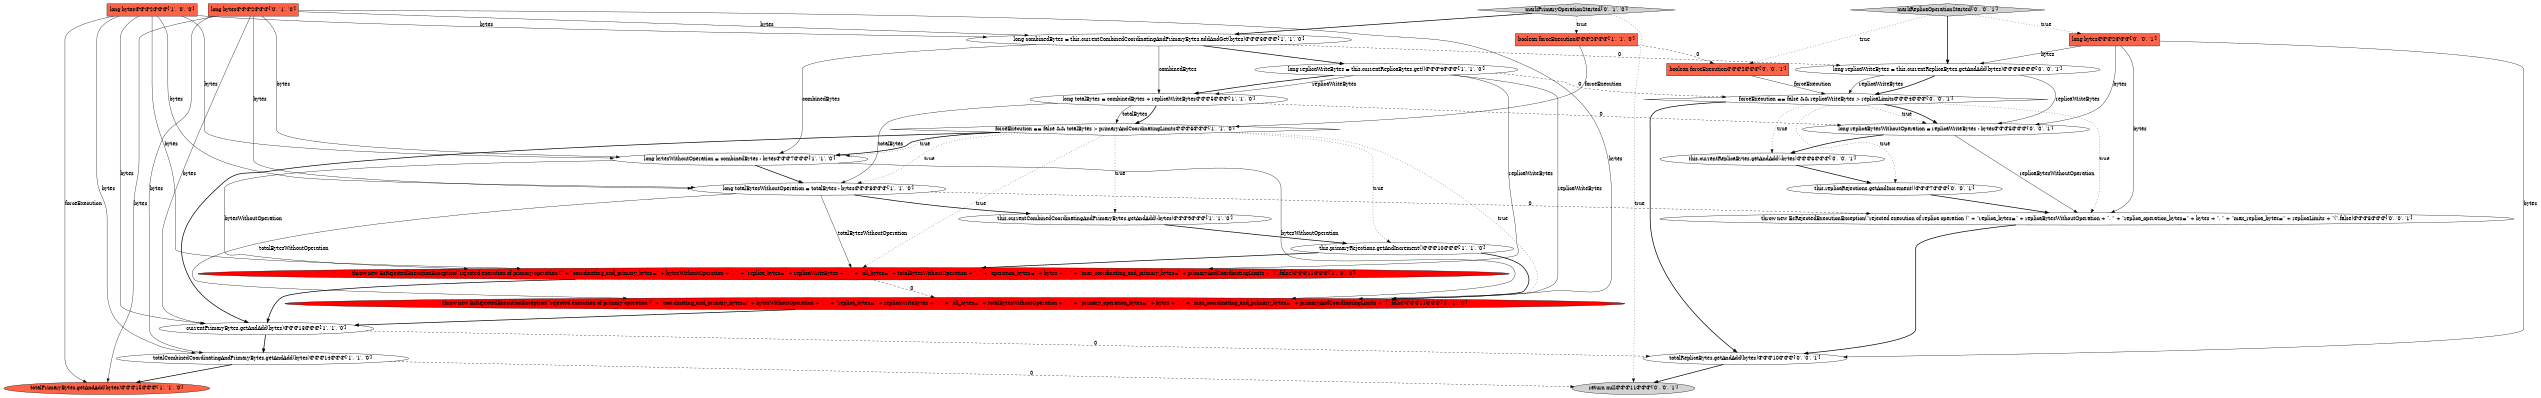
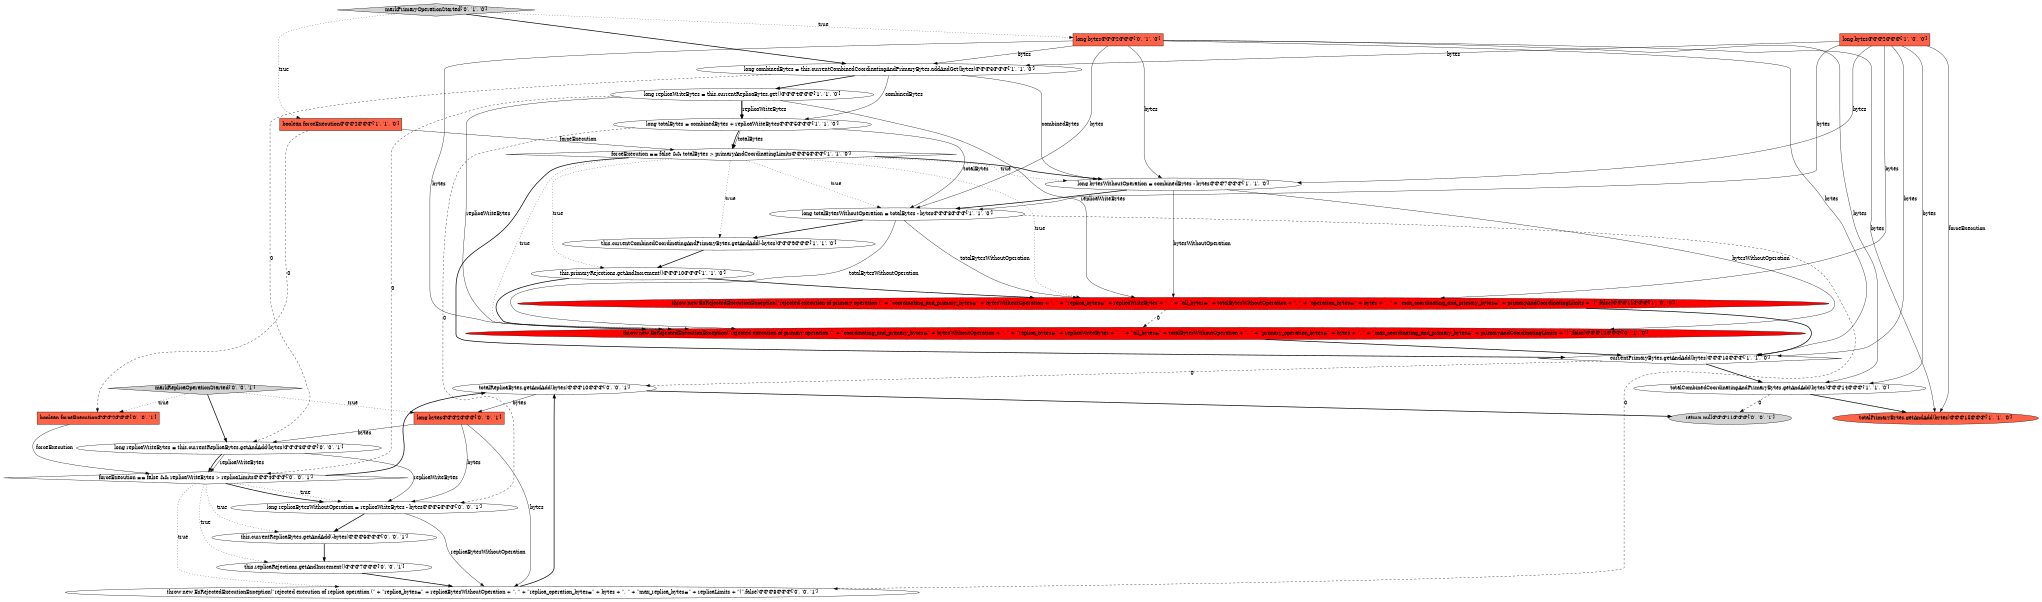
(1634, 187) -> (781, 25)
(266, 329) -> (1690, 358)
(2499, 335) -> (509, 403)
